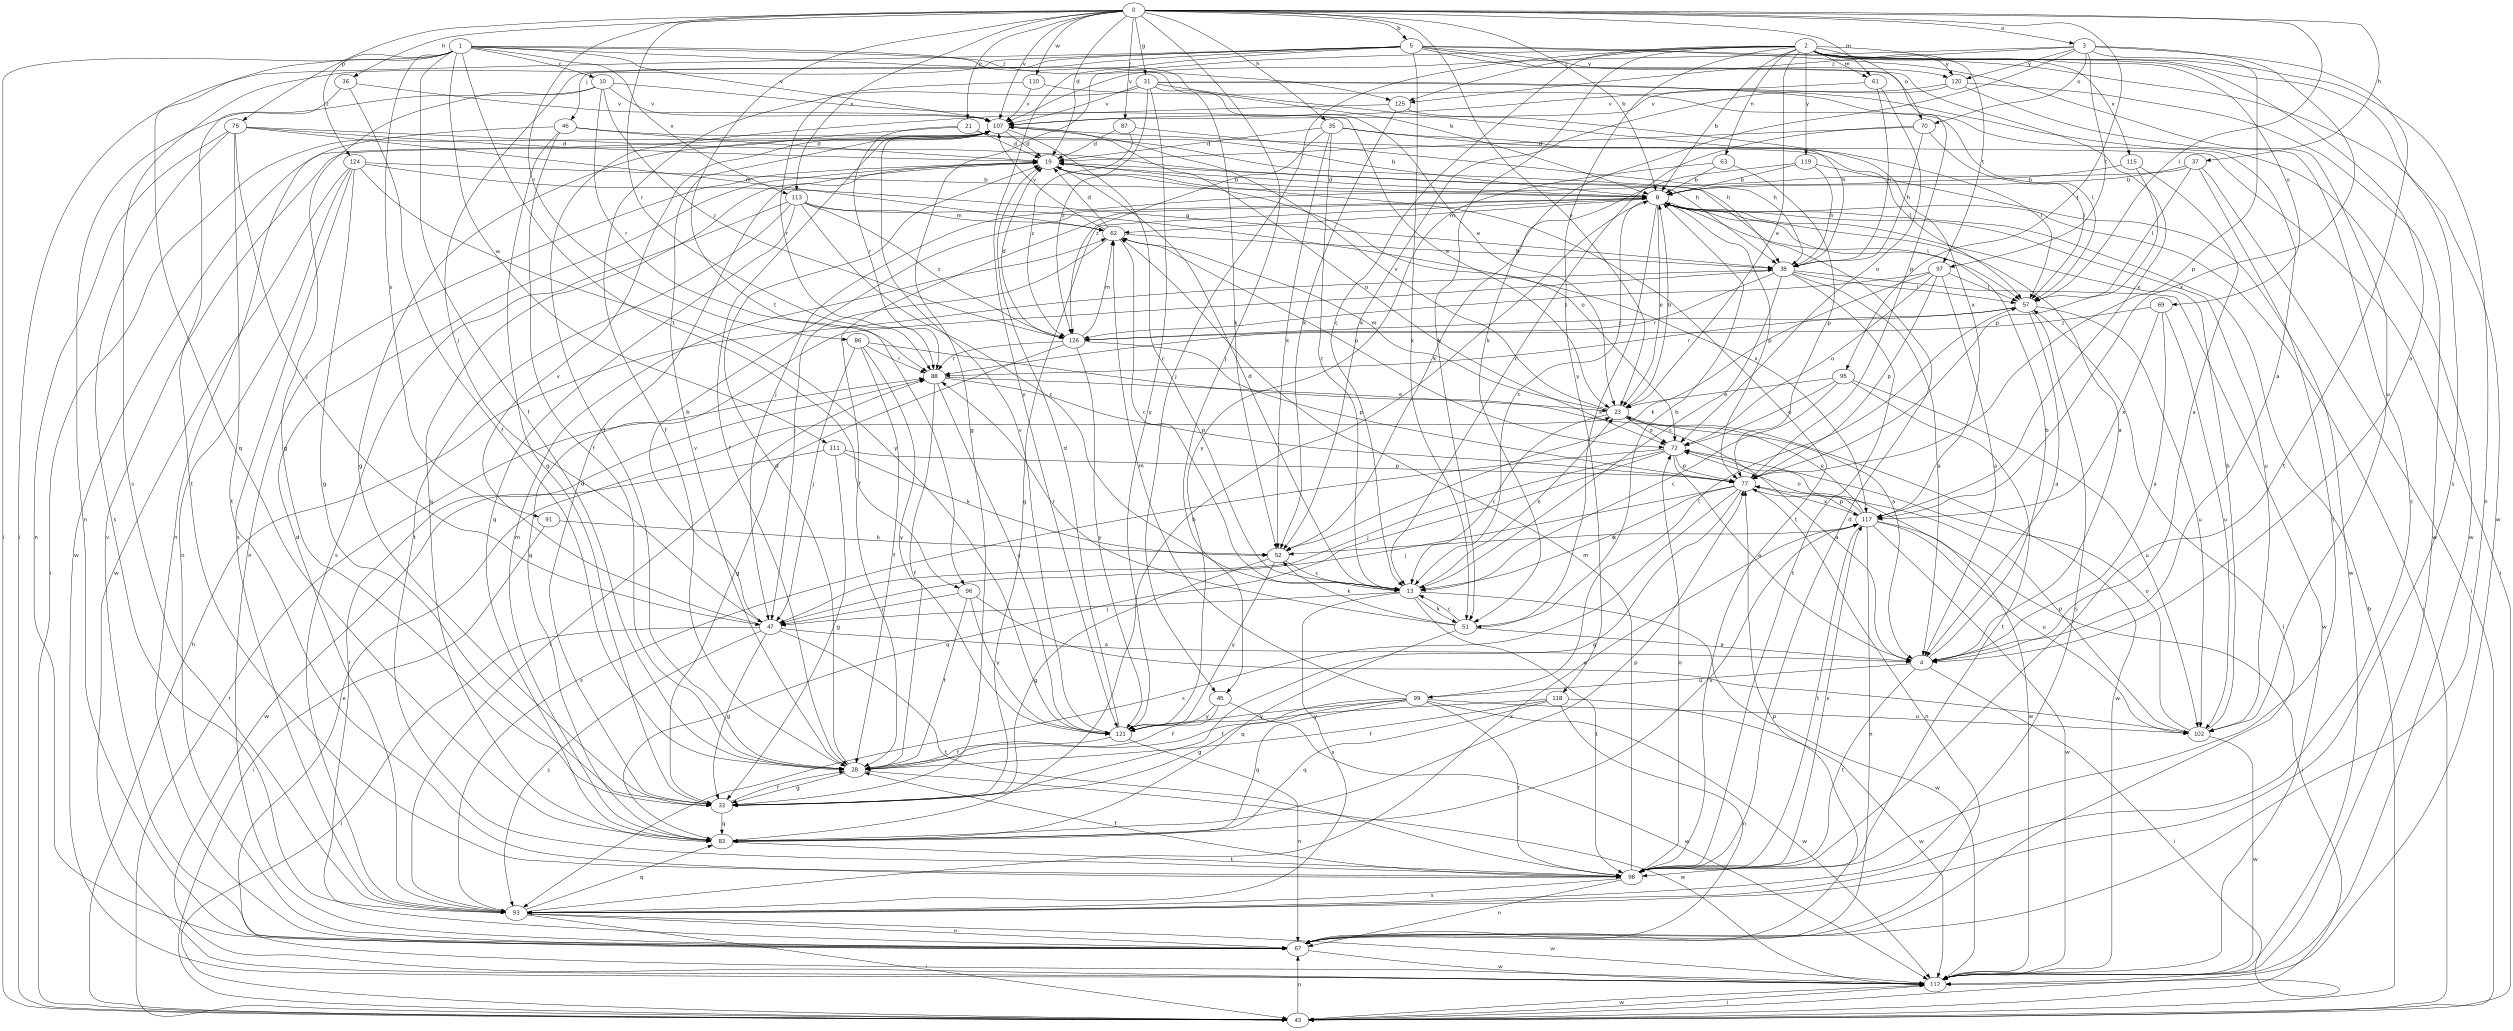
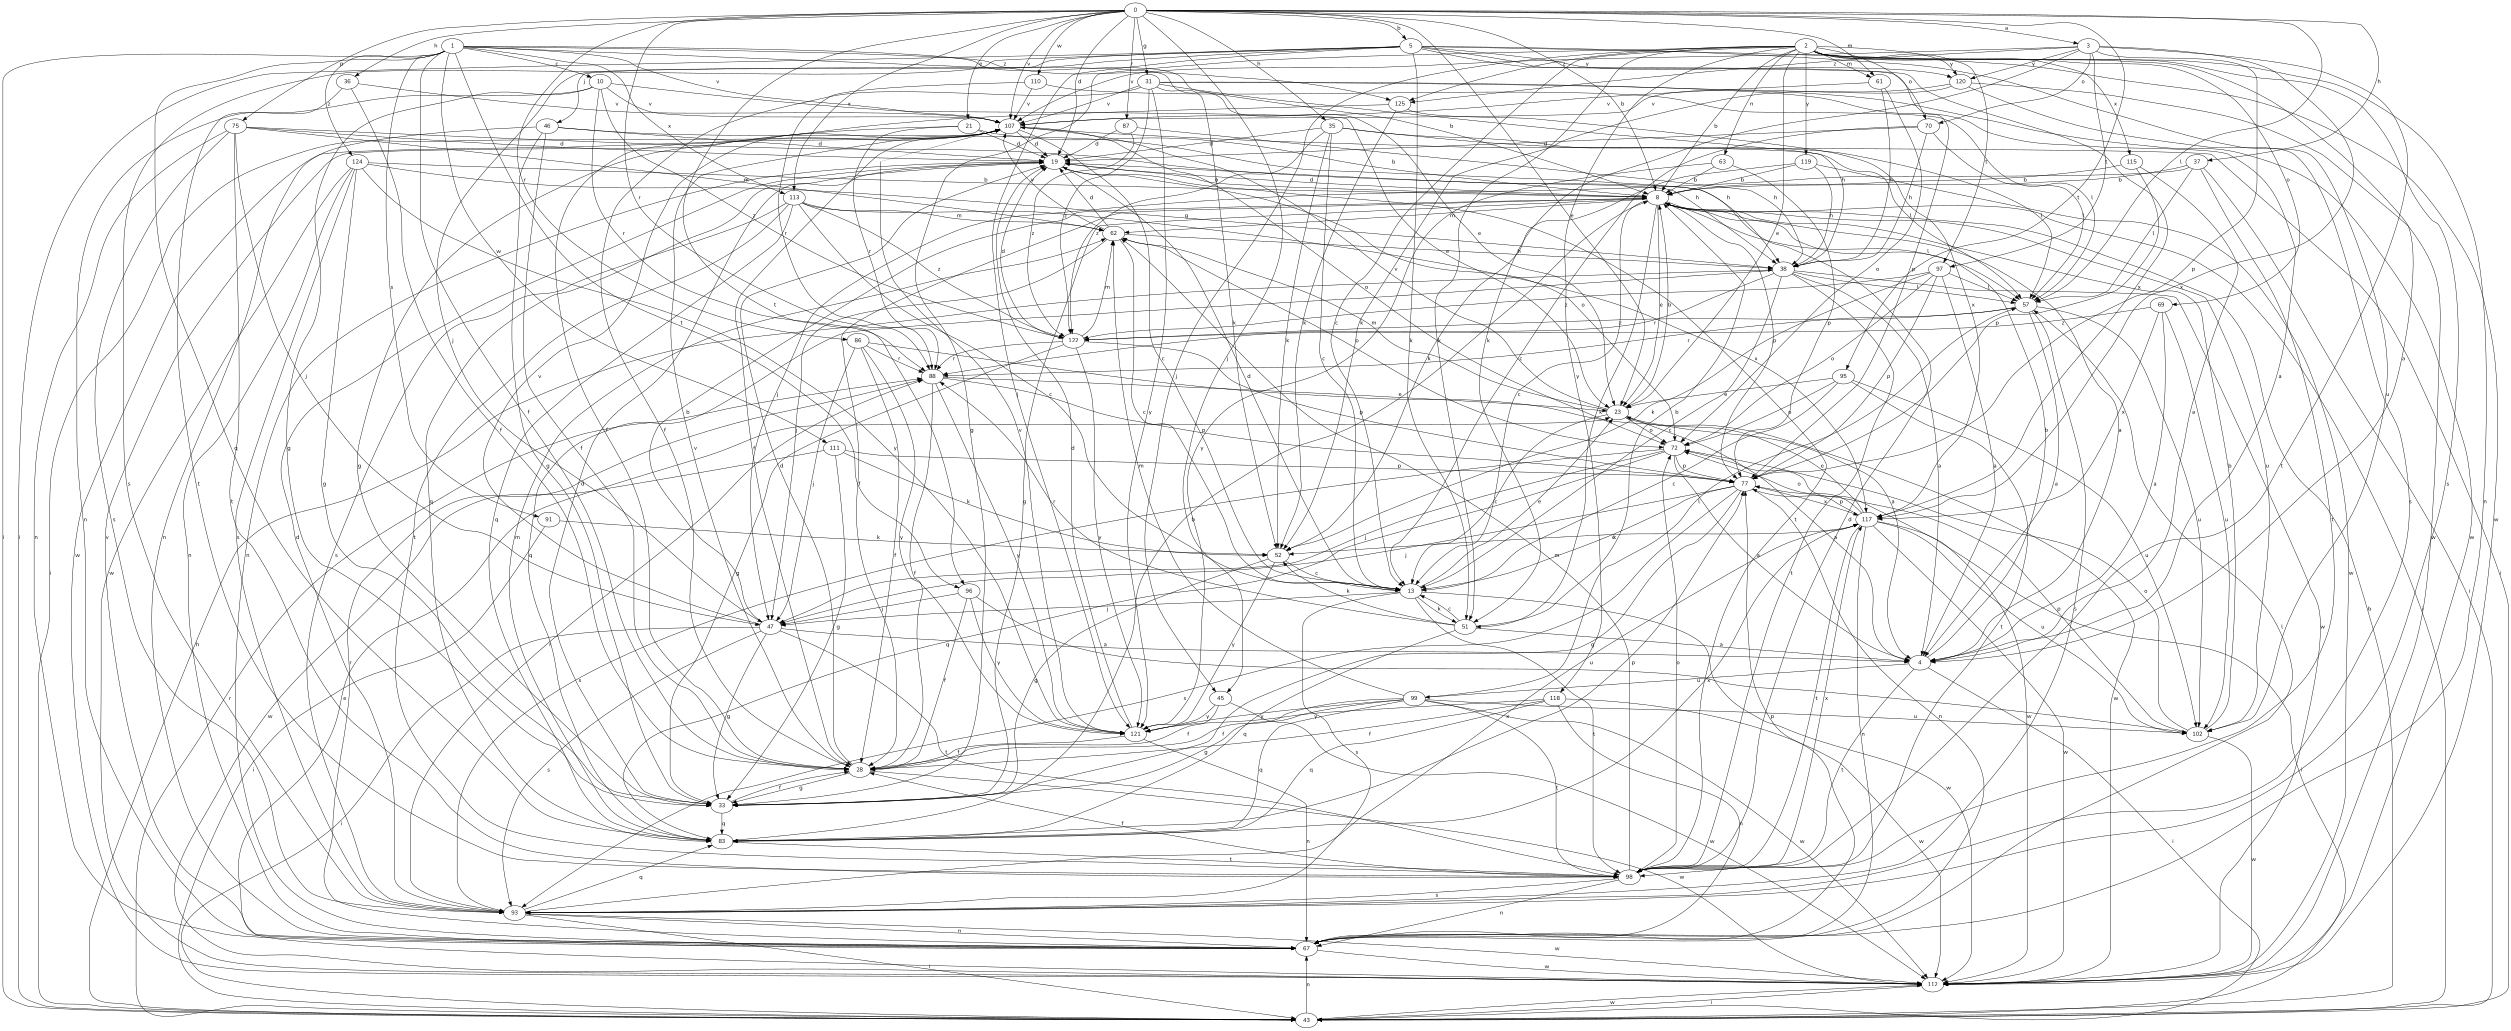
(1074, 341) -> (1073, 341)
(1024, 394) -> (1018, 394)
